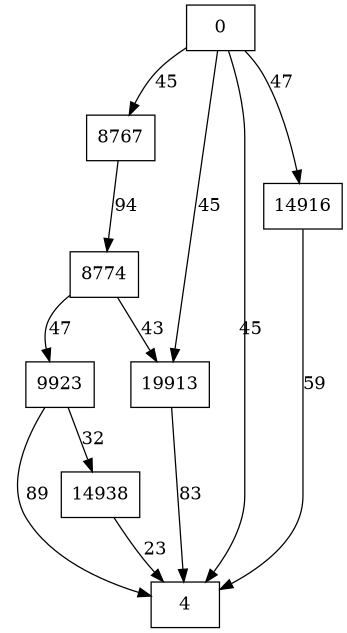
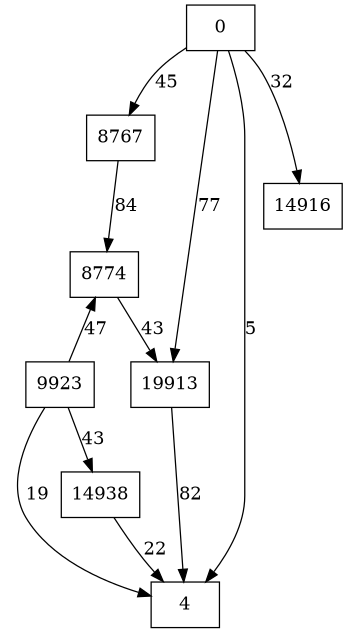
(282, 83) -> (282, 83)
(126, 206) -> (126, 206)
(210, 206) -> (210, 206)
(49, 319) -> (80, 335)
(251, 330) -> (251, 330)
(303, 422) -> none
(94, 440) -> (94, 440)
(38, 495) -> (38, 495)
(191, 495) -> (191, 495)
(156, 550) -> (156, 550)
